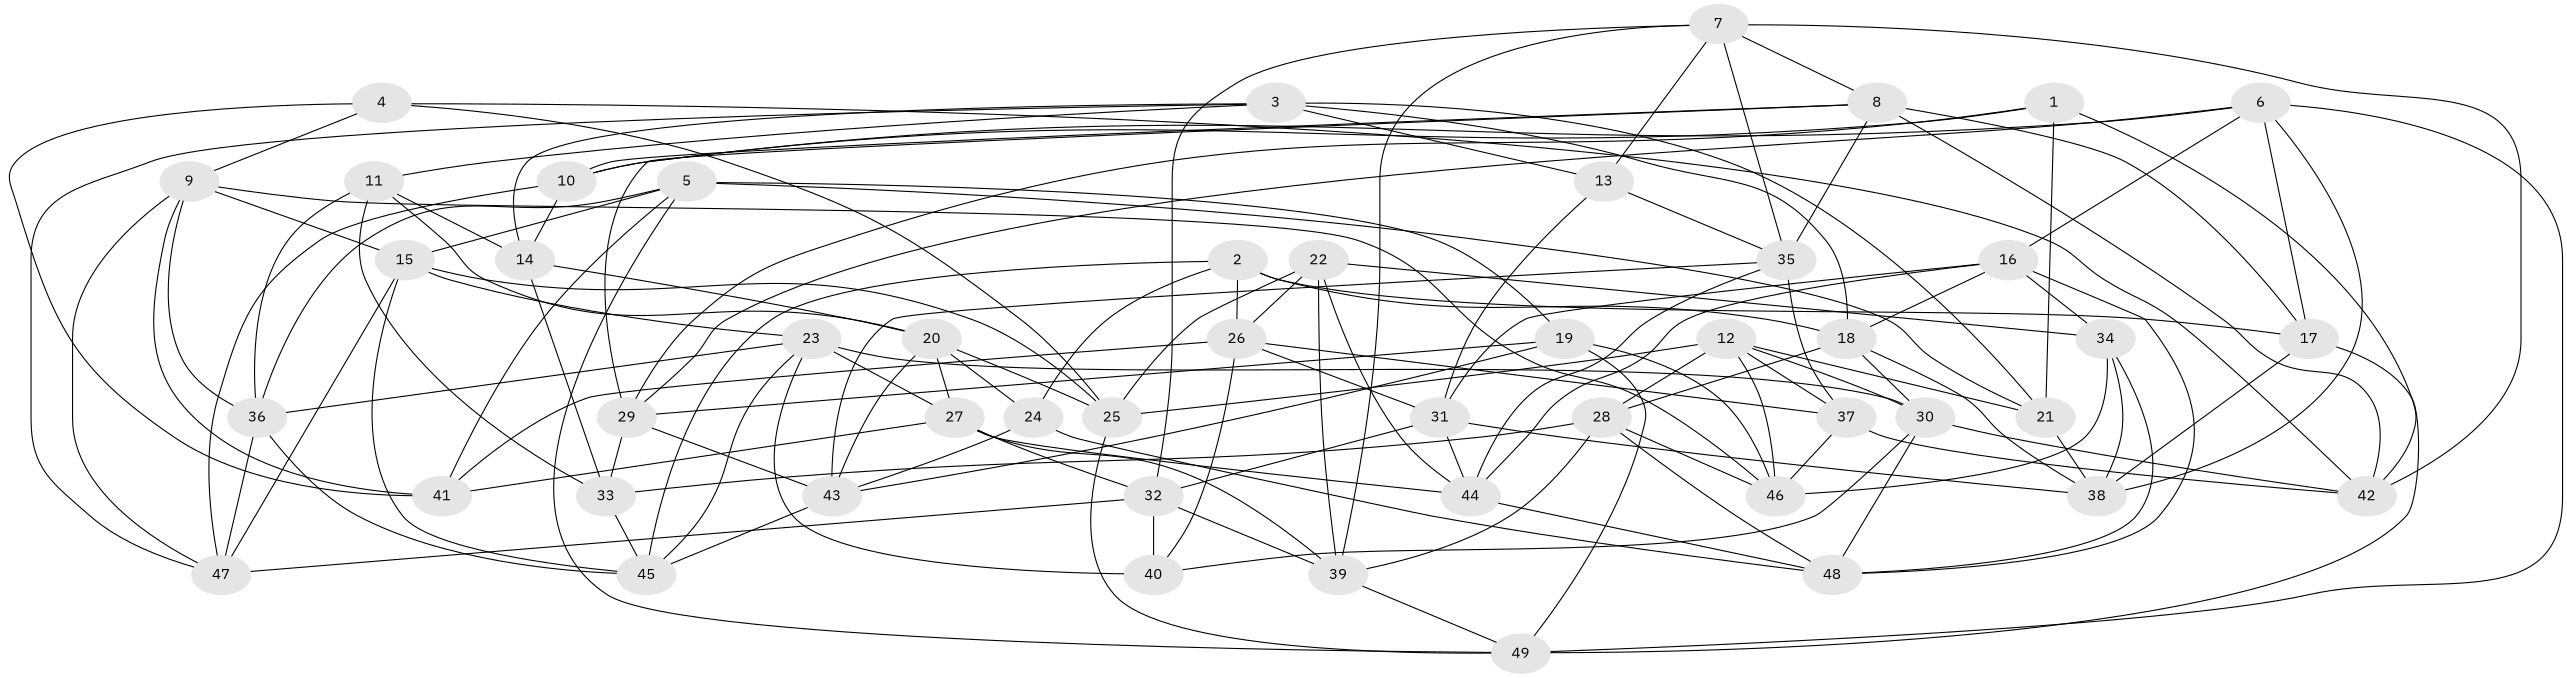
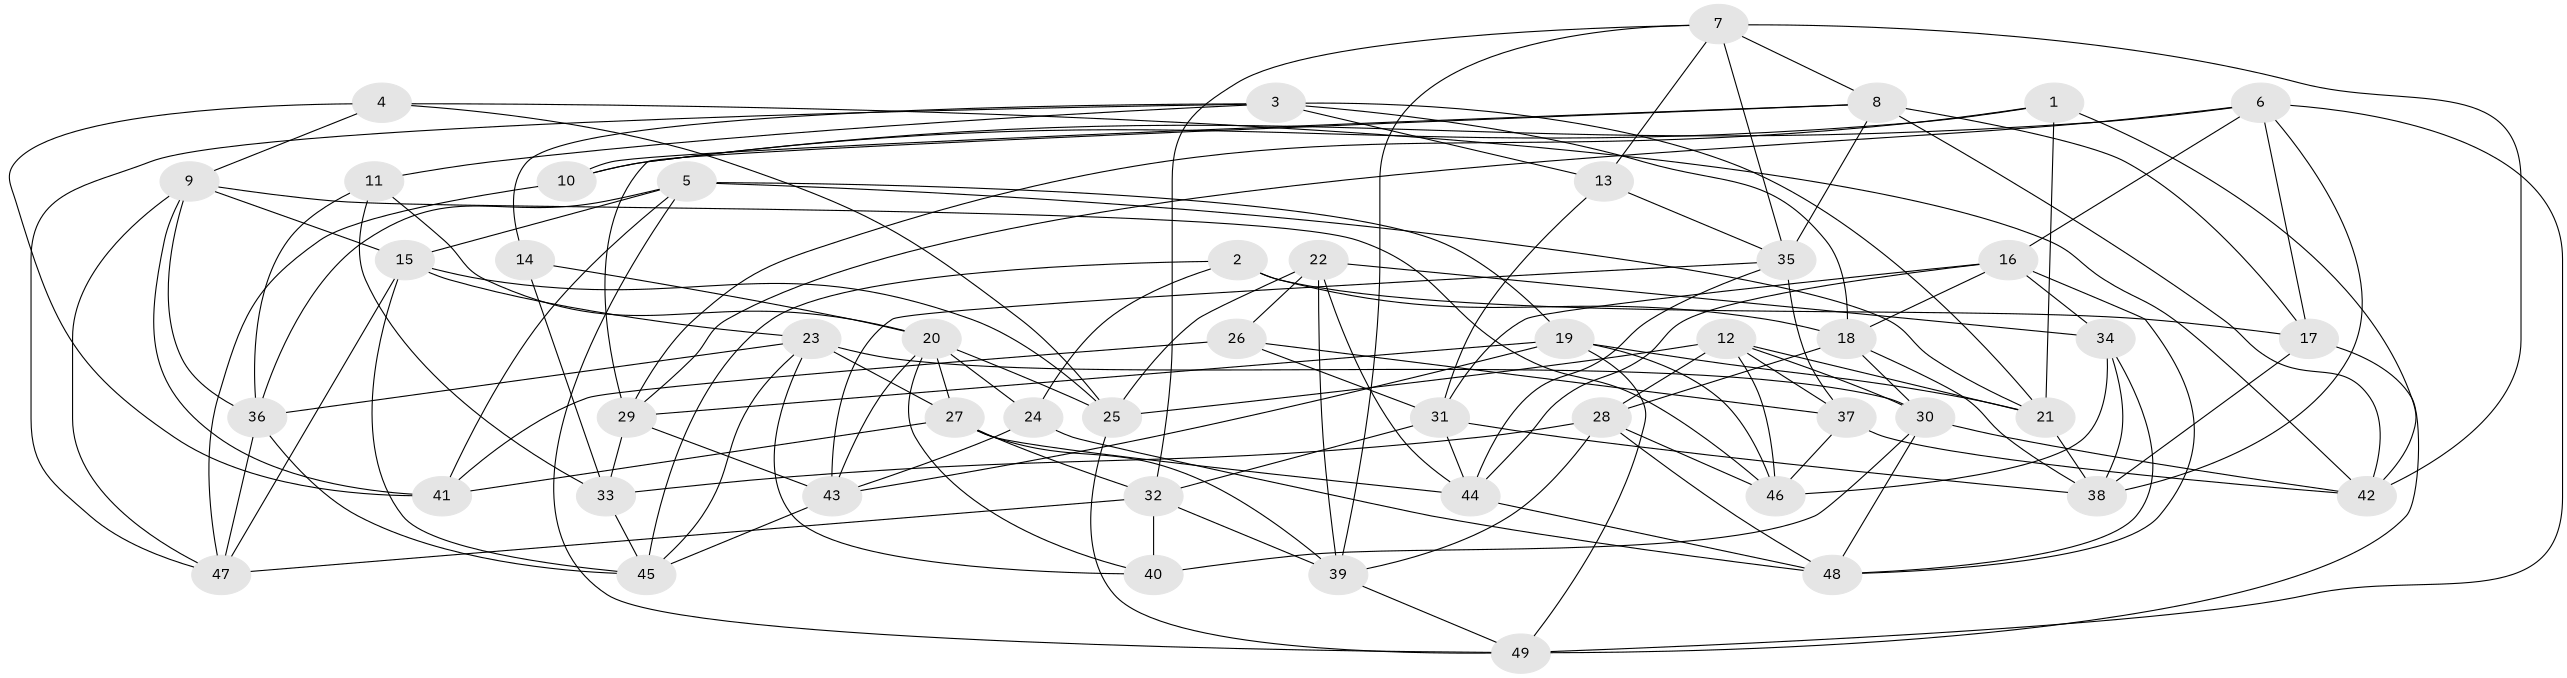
(450, 221) -> none
(541, 229) -> none
(1237, 306) -> none
none -> (1796, 373)
(1216, 447) -> (973, 499)
